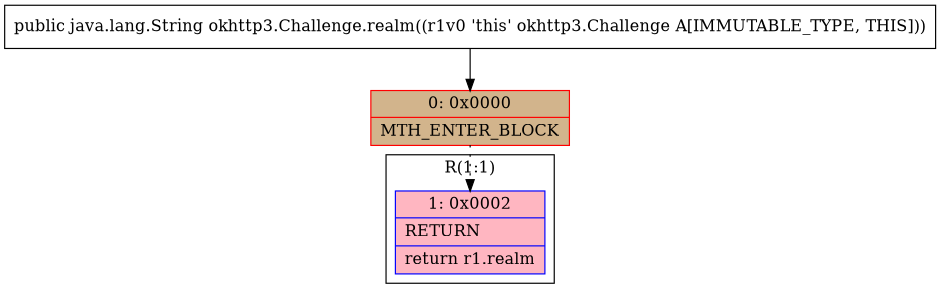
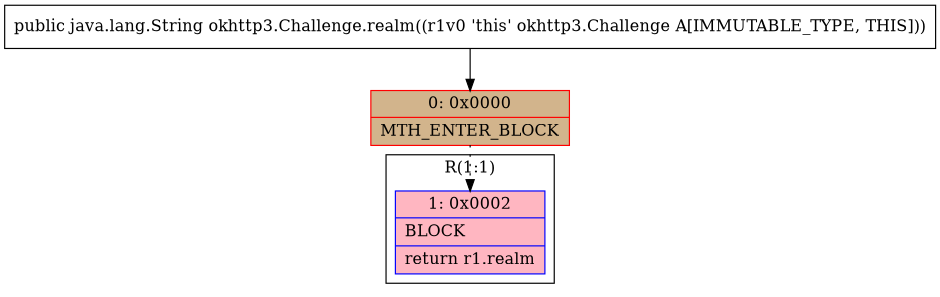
(443, 231) -> (435, 231)
